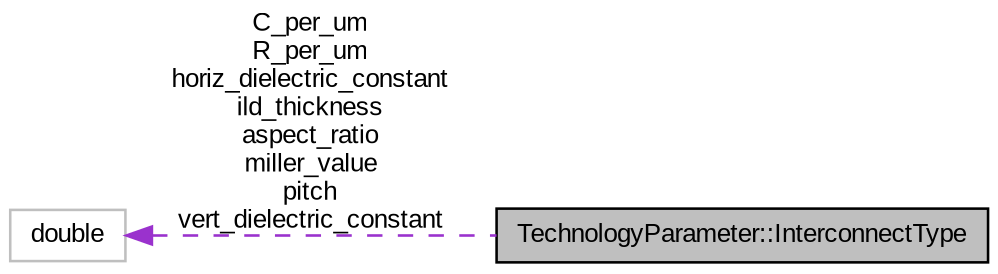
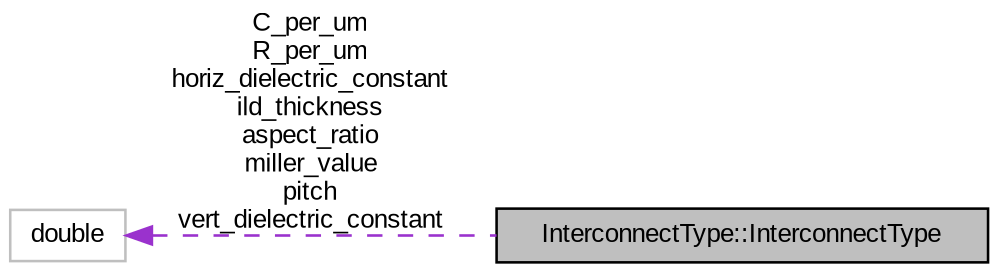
(742, 235) -> (742, 235)
